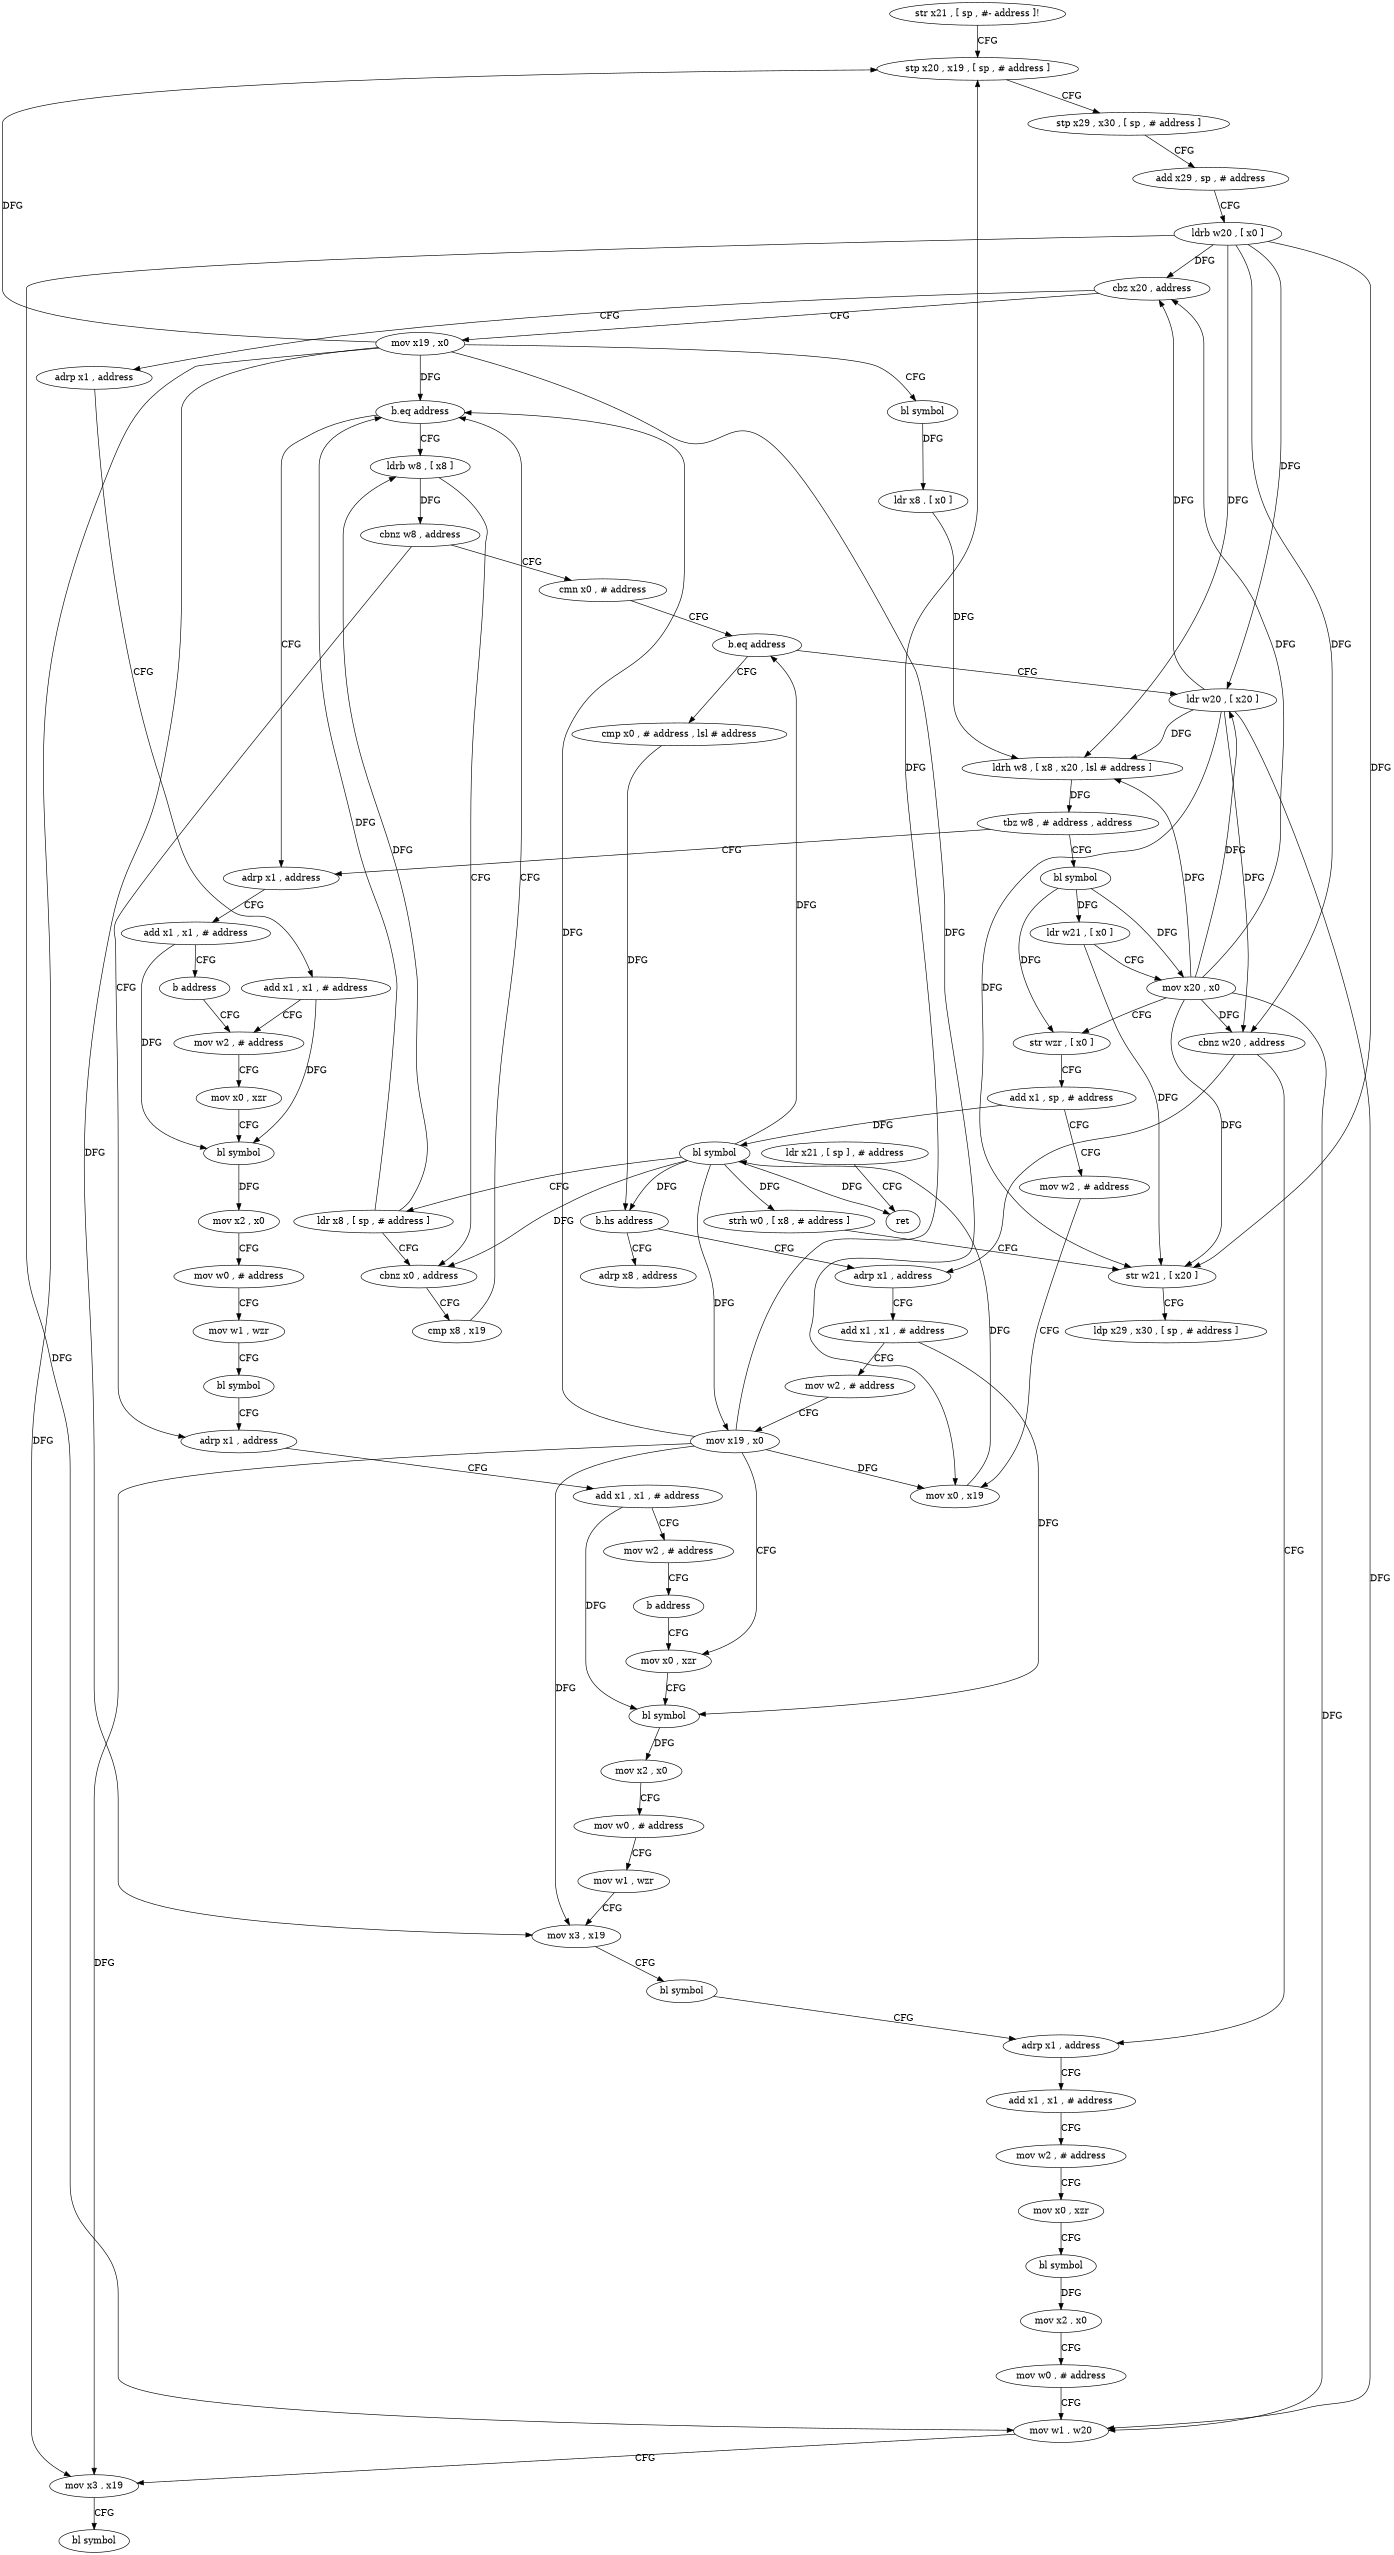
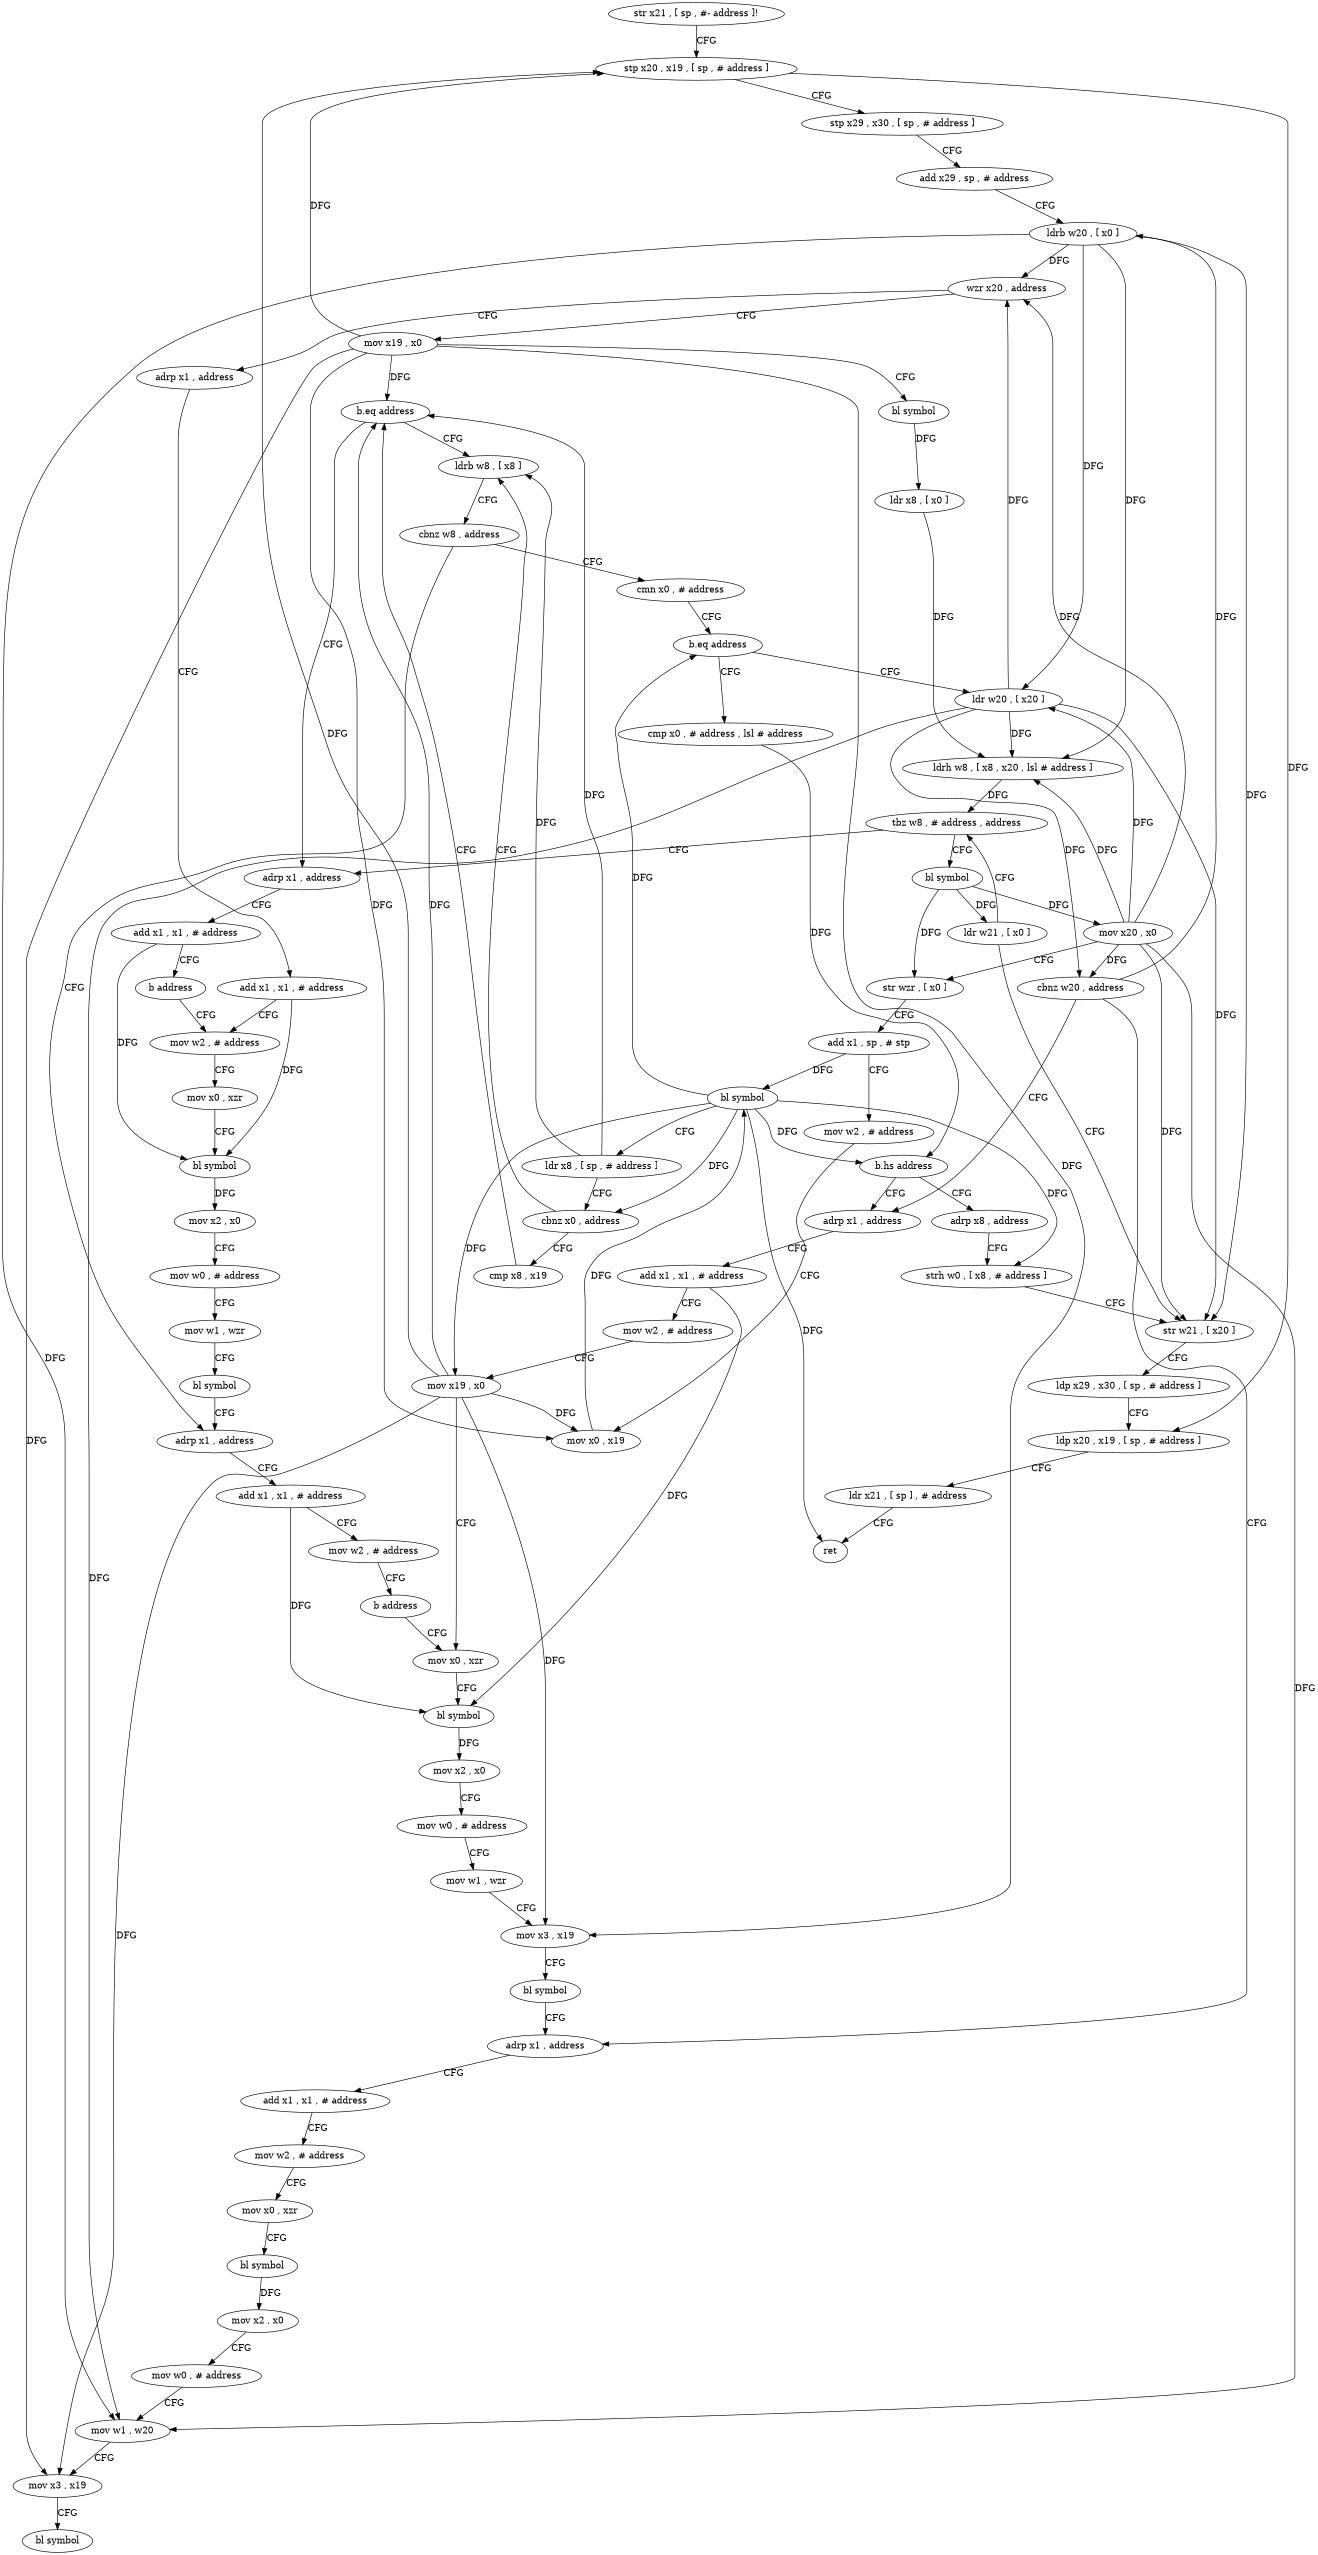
(1152, 289) -> (1007, 289)
(431, 501) -> (488, 501)
(1329, 635) -> (1216, 607)
(471, 844) -> (496, 855)
(1123, 965) -> (993, 878)
(1062, 1098) -> (869, 1043)
(1168, 1098) -> (1095, 1132)
none -> (988, 1246)
none -> (1129, 1441)
